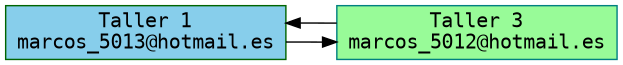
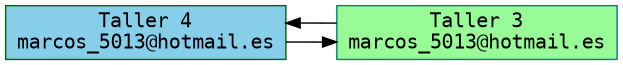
(146, 33) -> (146, 33)
(477, 33) -> (477, 33)
